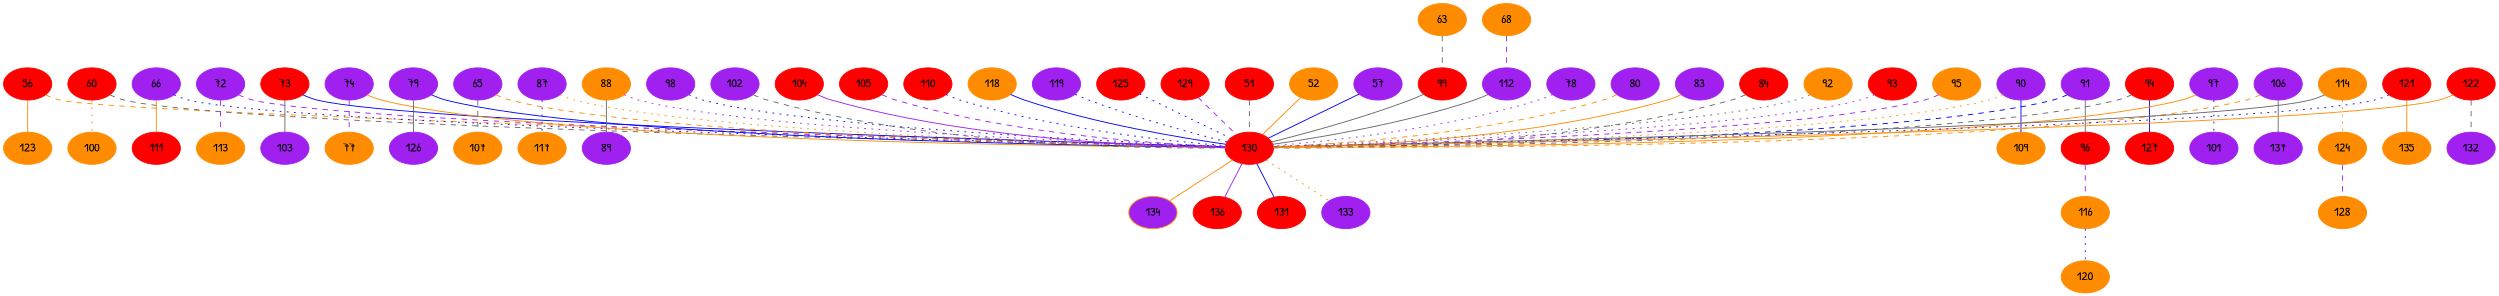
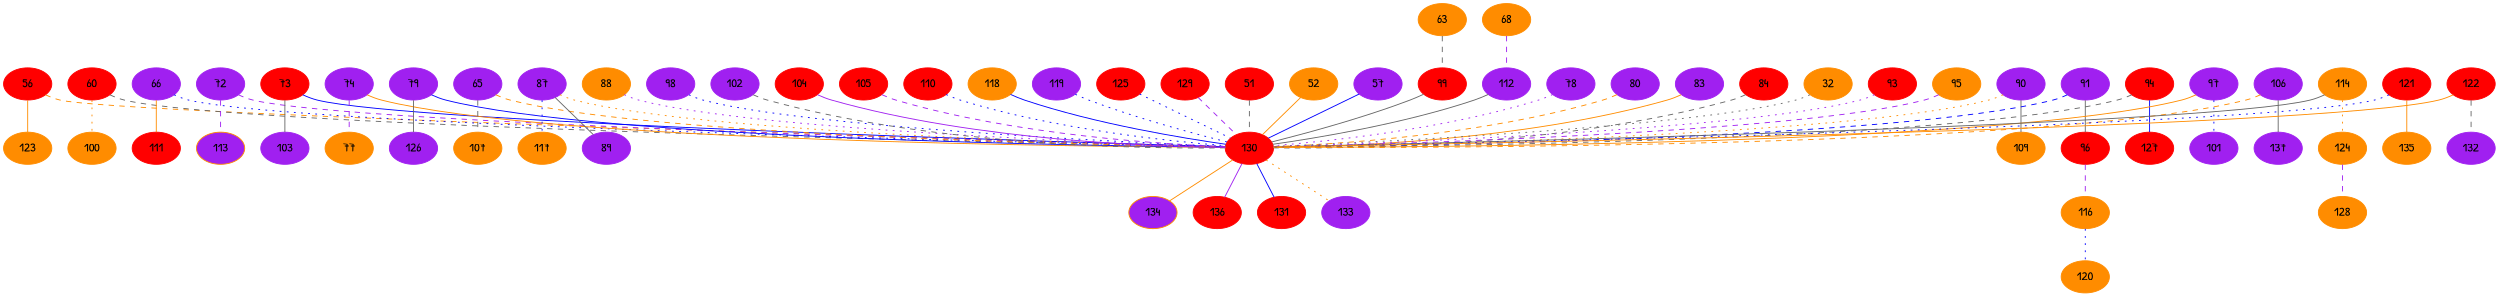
(1828, 84) -> (1828, 84)
(606, 116) -> (574, 116)
(2021, 116) -> (2021, 116)
(221, 148) -> (221, 148)
